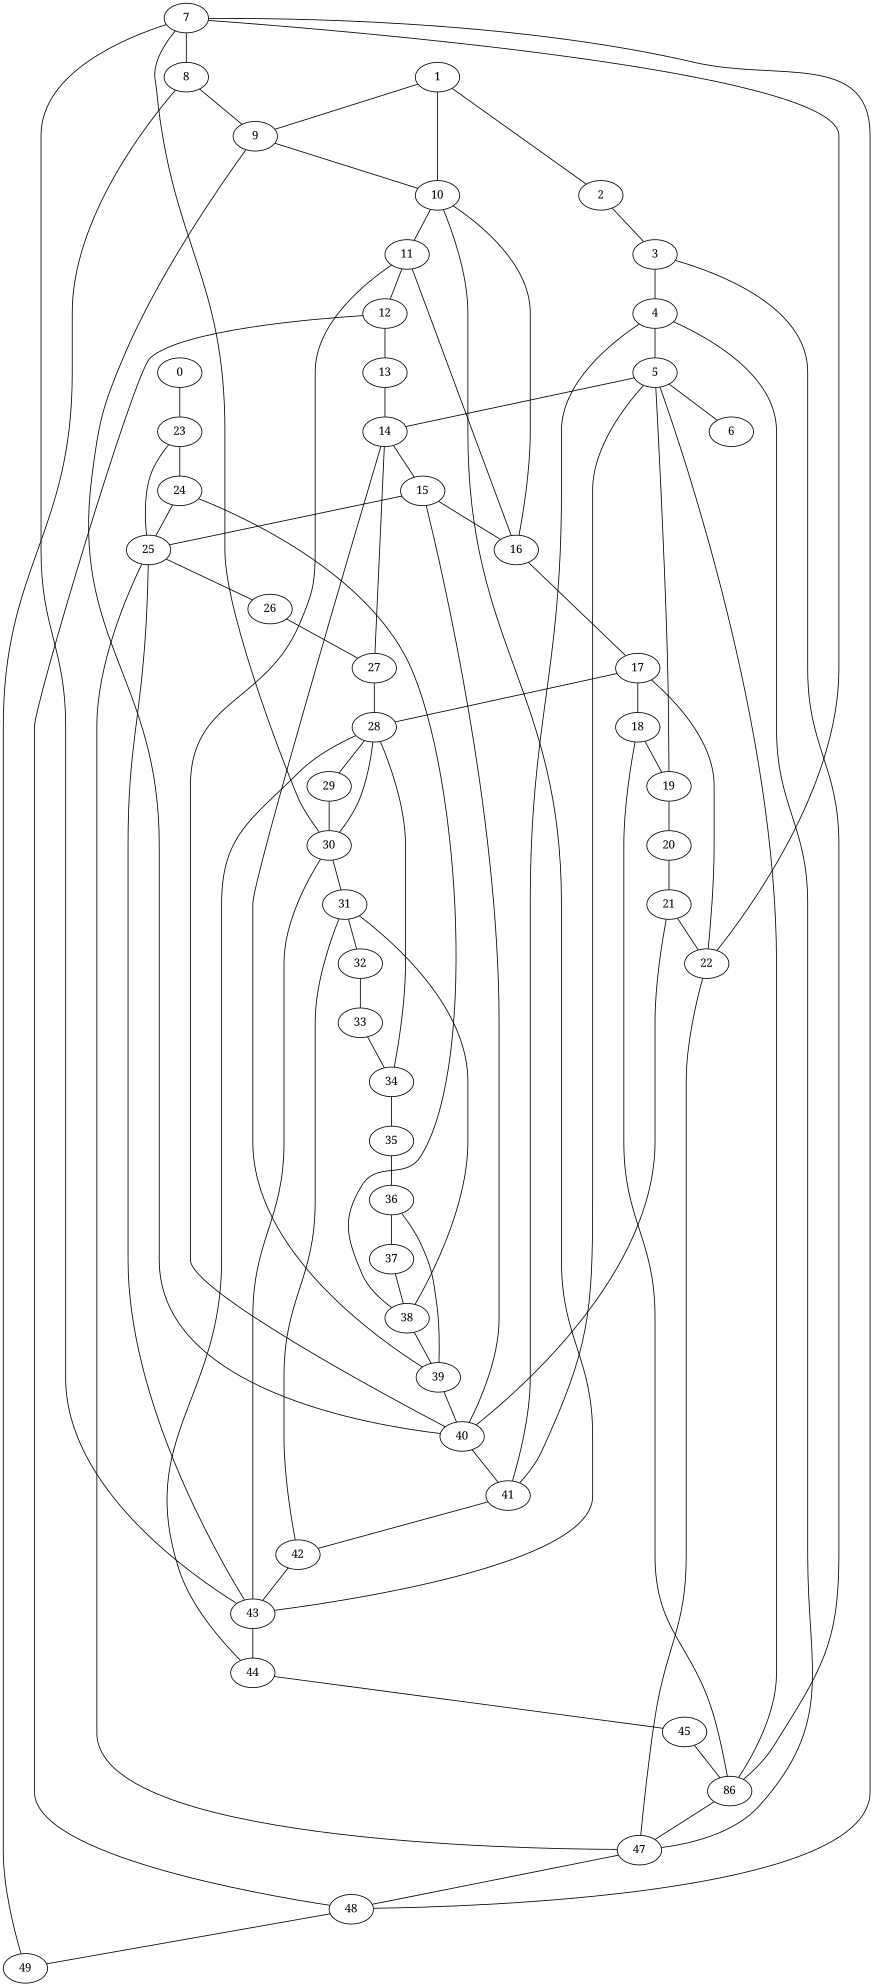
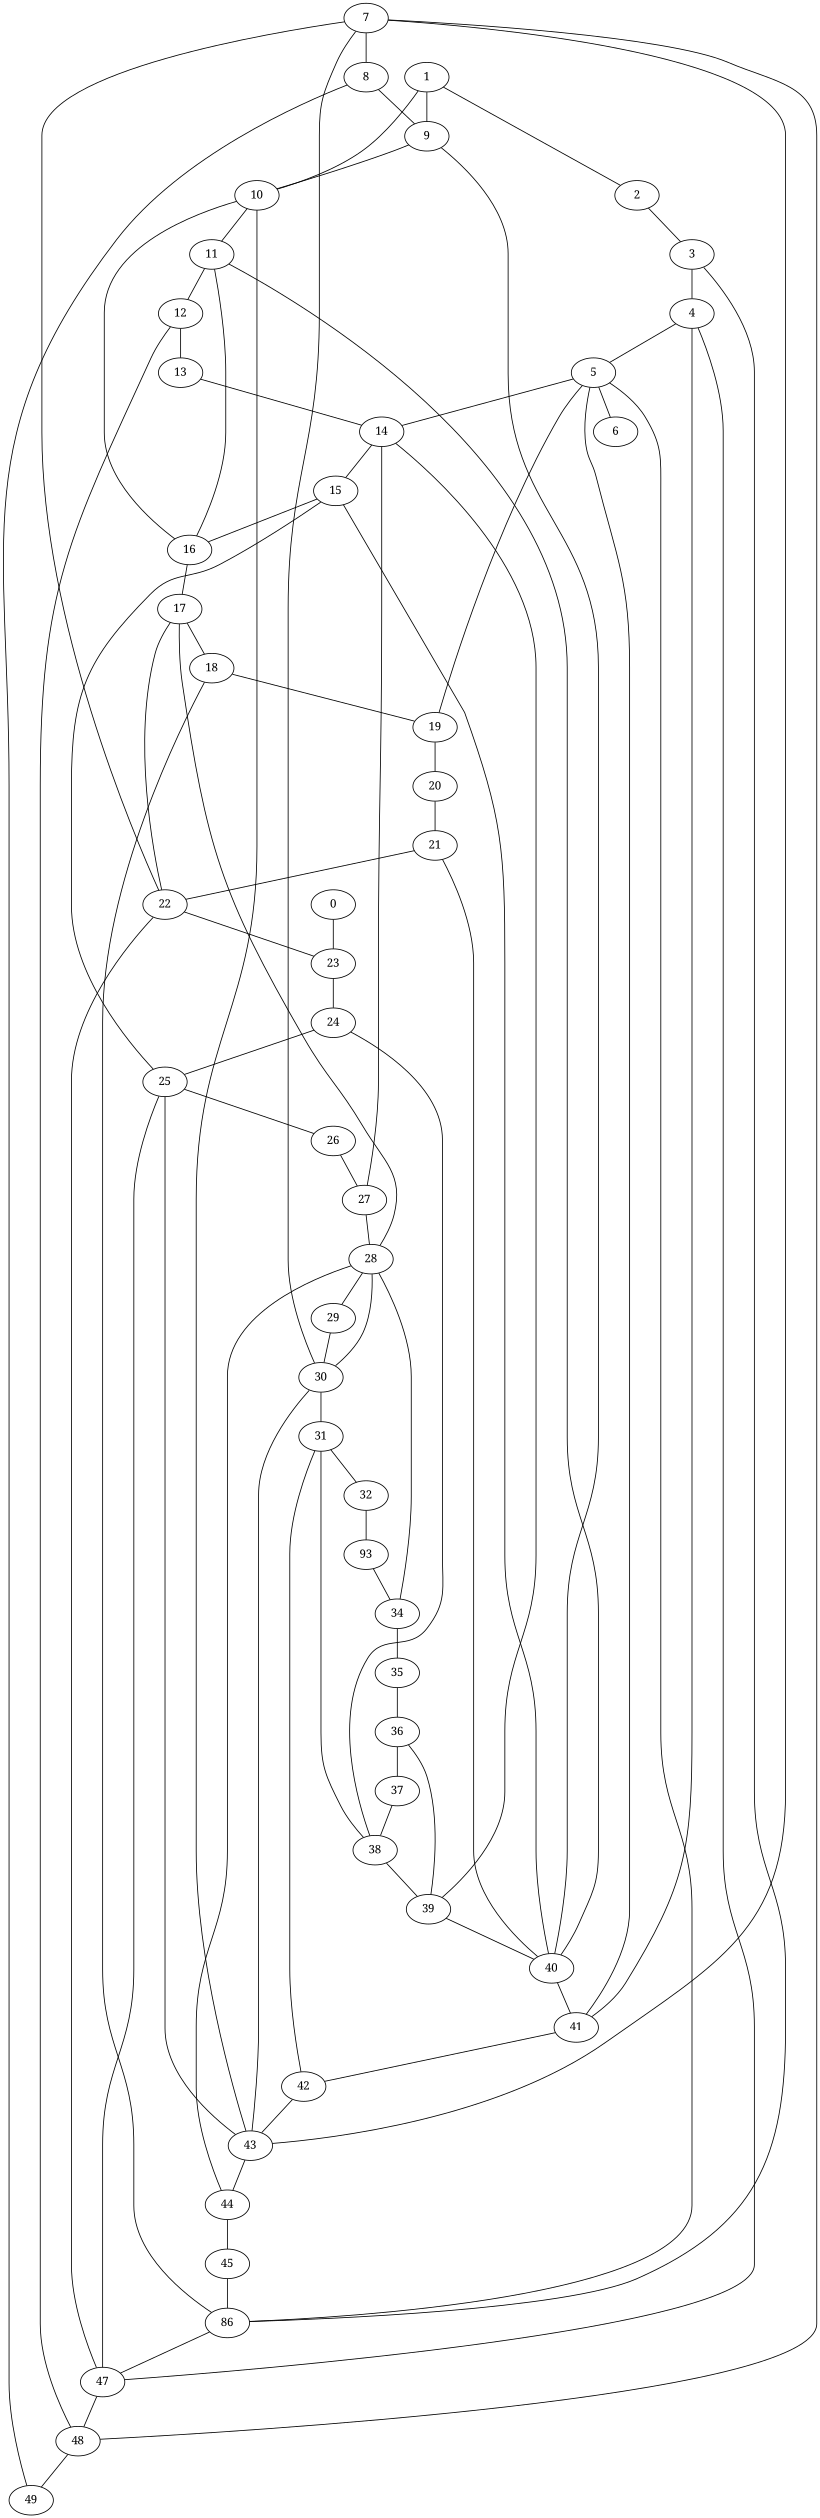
(148, 487) -> (256, 936)
(360, 1023) -> (366, 1555)
